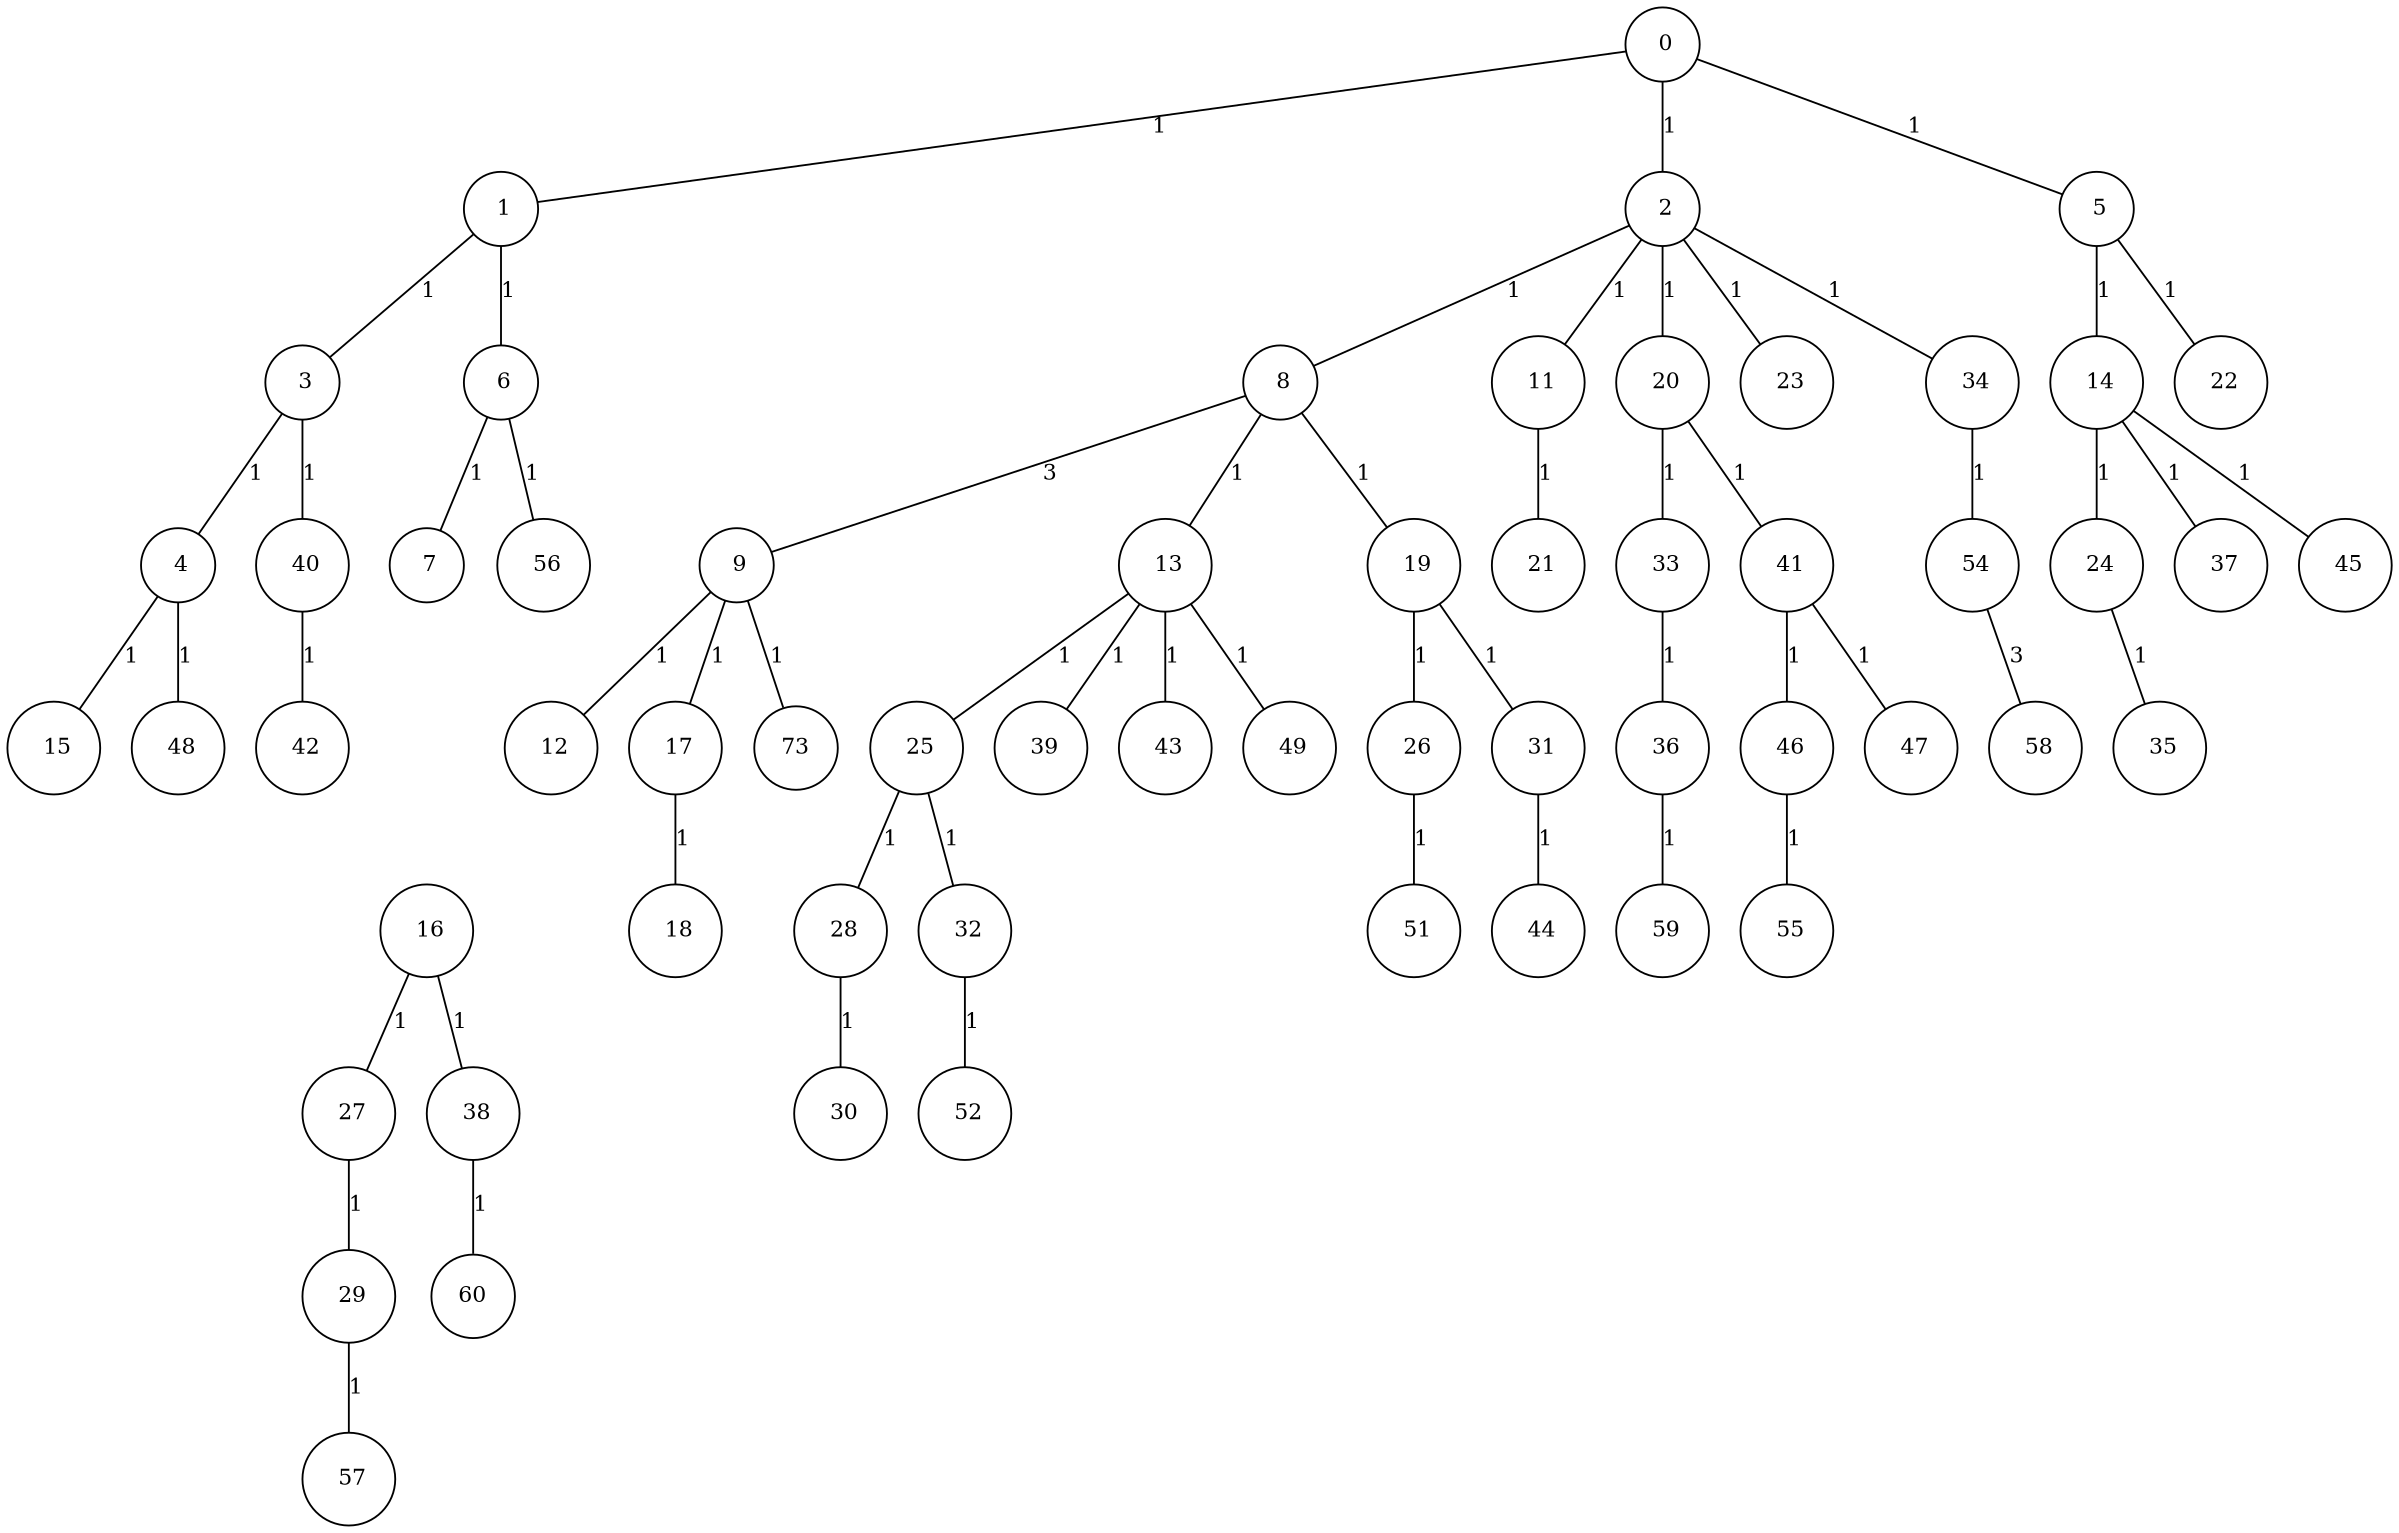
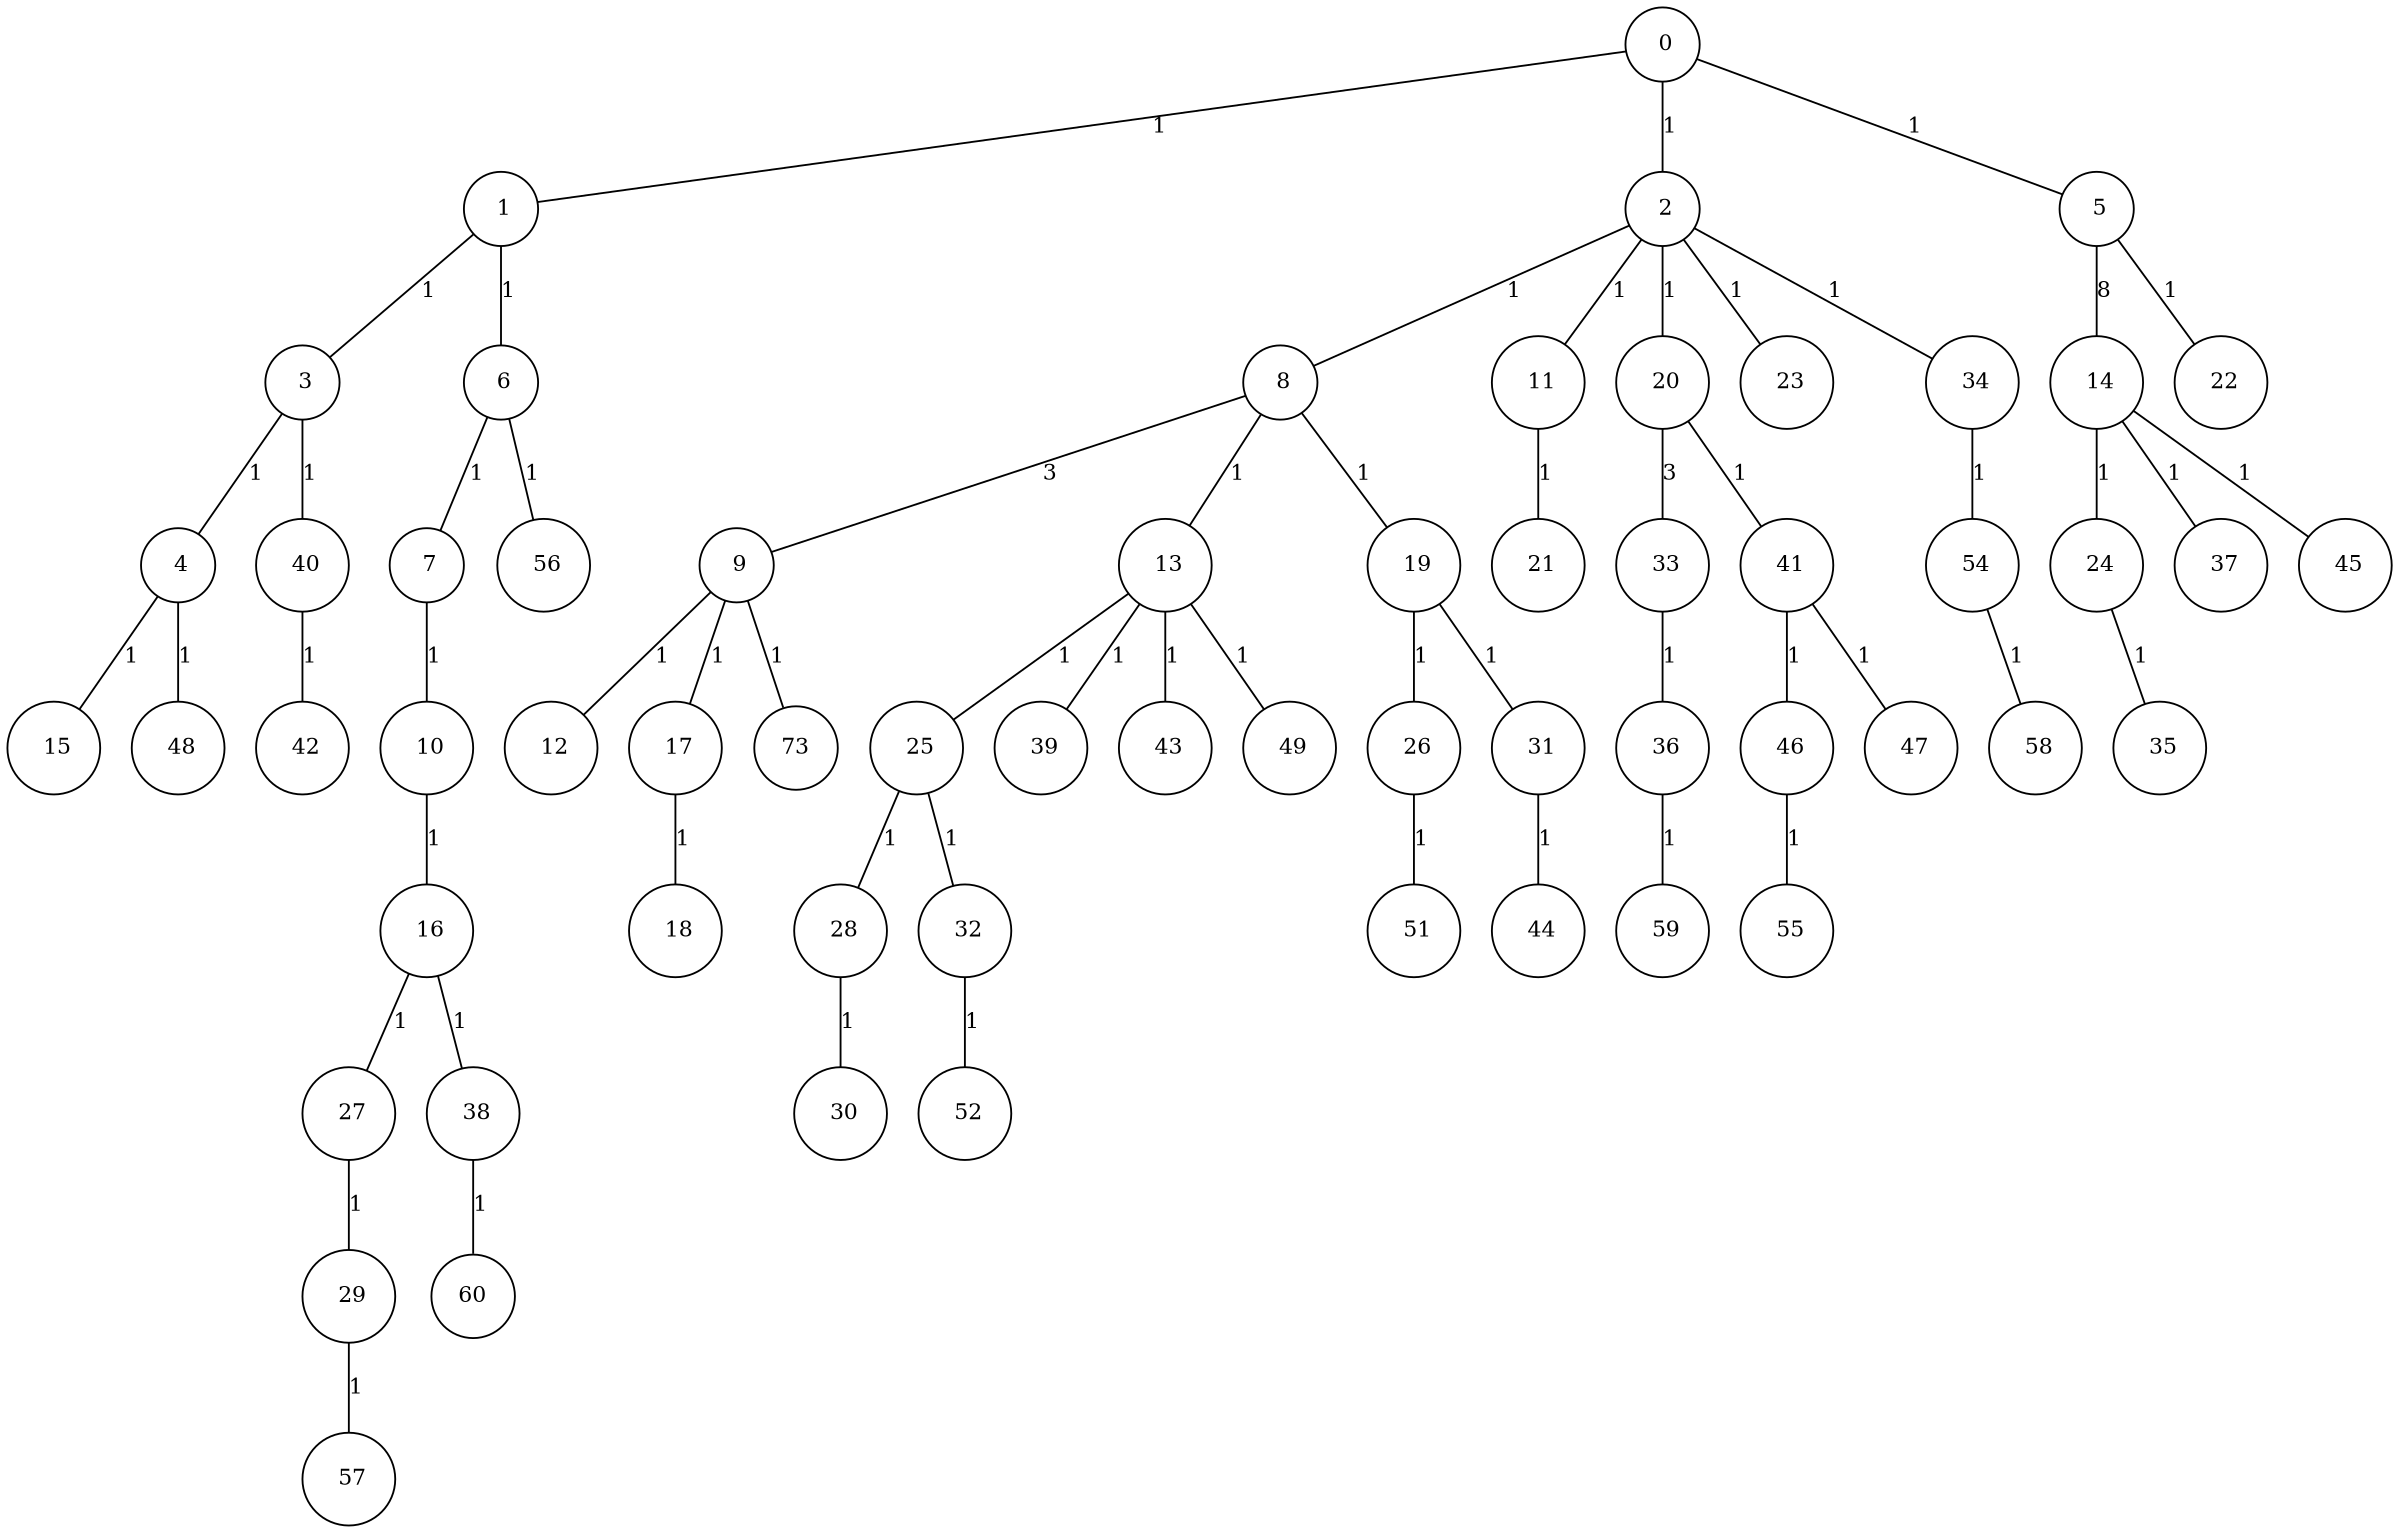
(2104, 291) -> (2104, 291)
(1670, 474) -> (1670, 474)
(2017, 657) -> (2017, 657)
none -> (427, 748)
